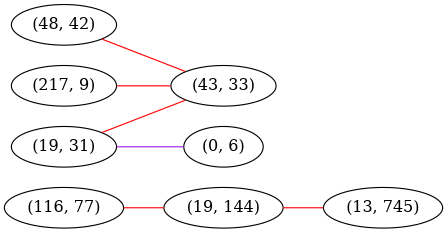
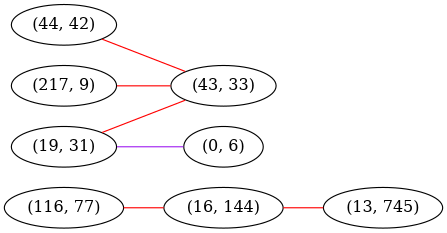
(64, 25) -> (64, 25)
(224, 208) -> (224, 208)
